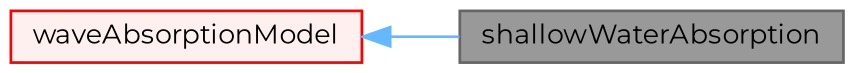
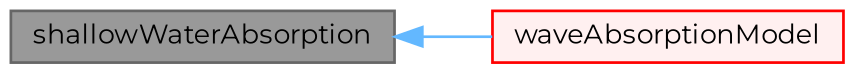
(425, 37) -> (457, 37)
